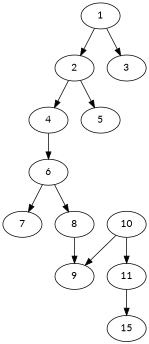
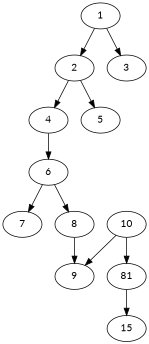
(127, 276) -> (127, 276)
